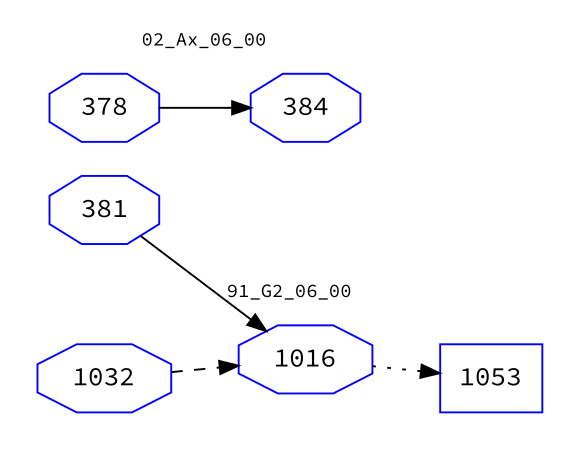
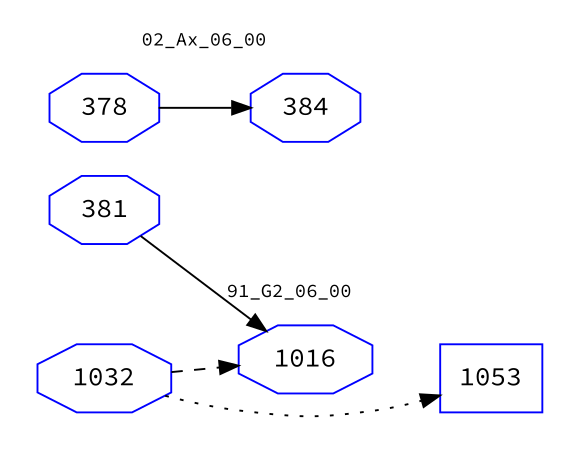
(397, 369) -> (293, 416)
